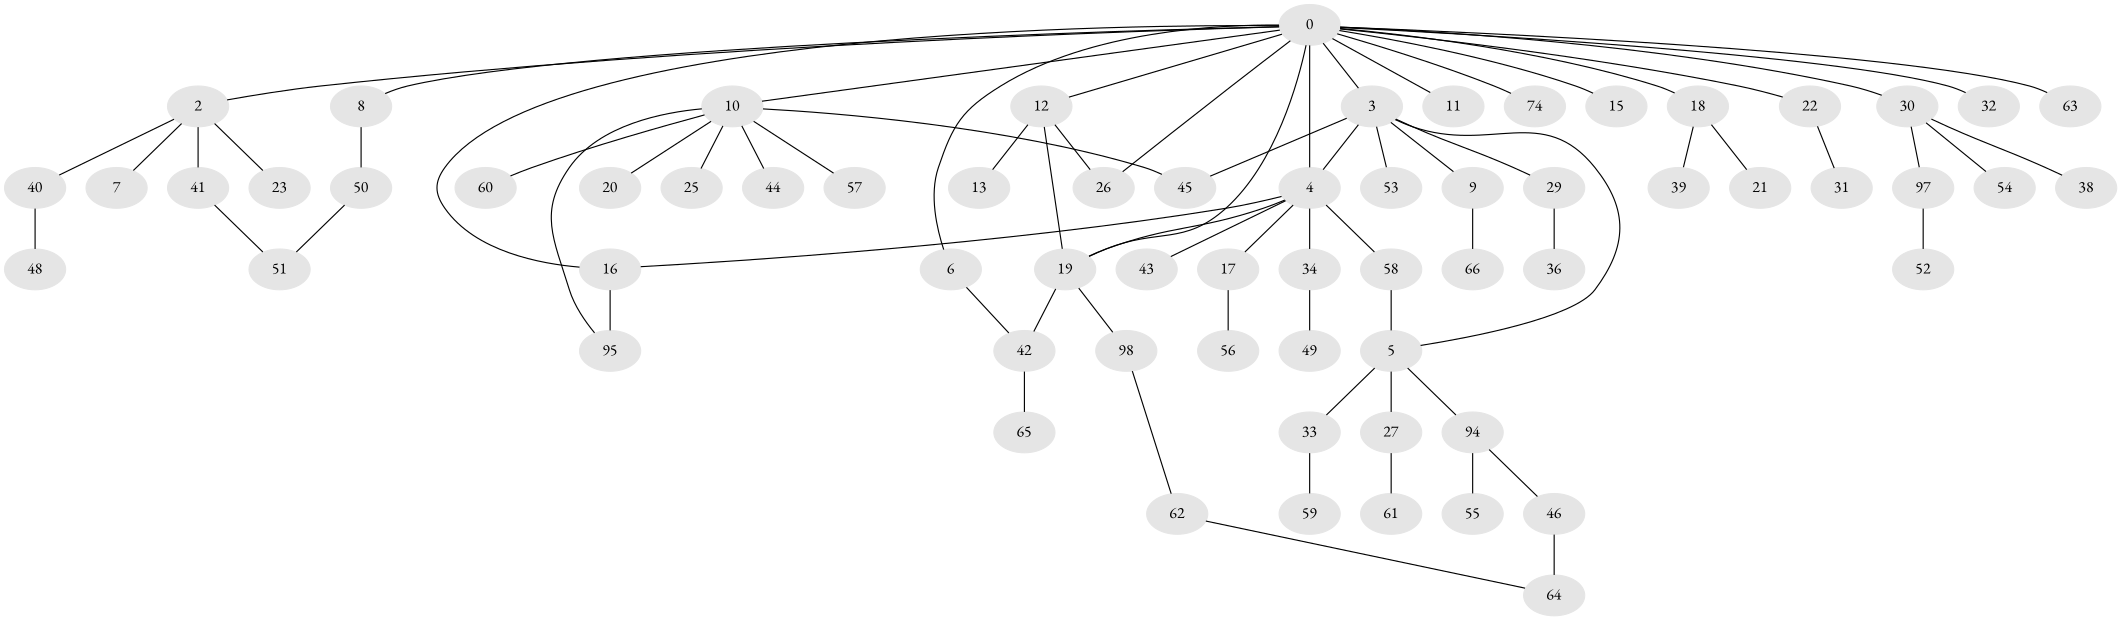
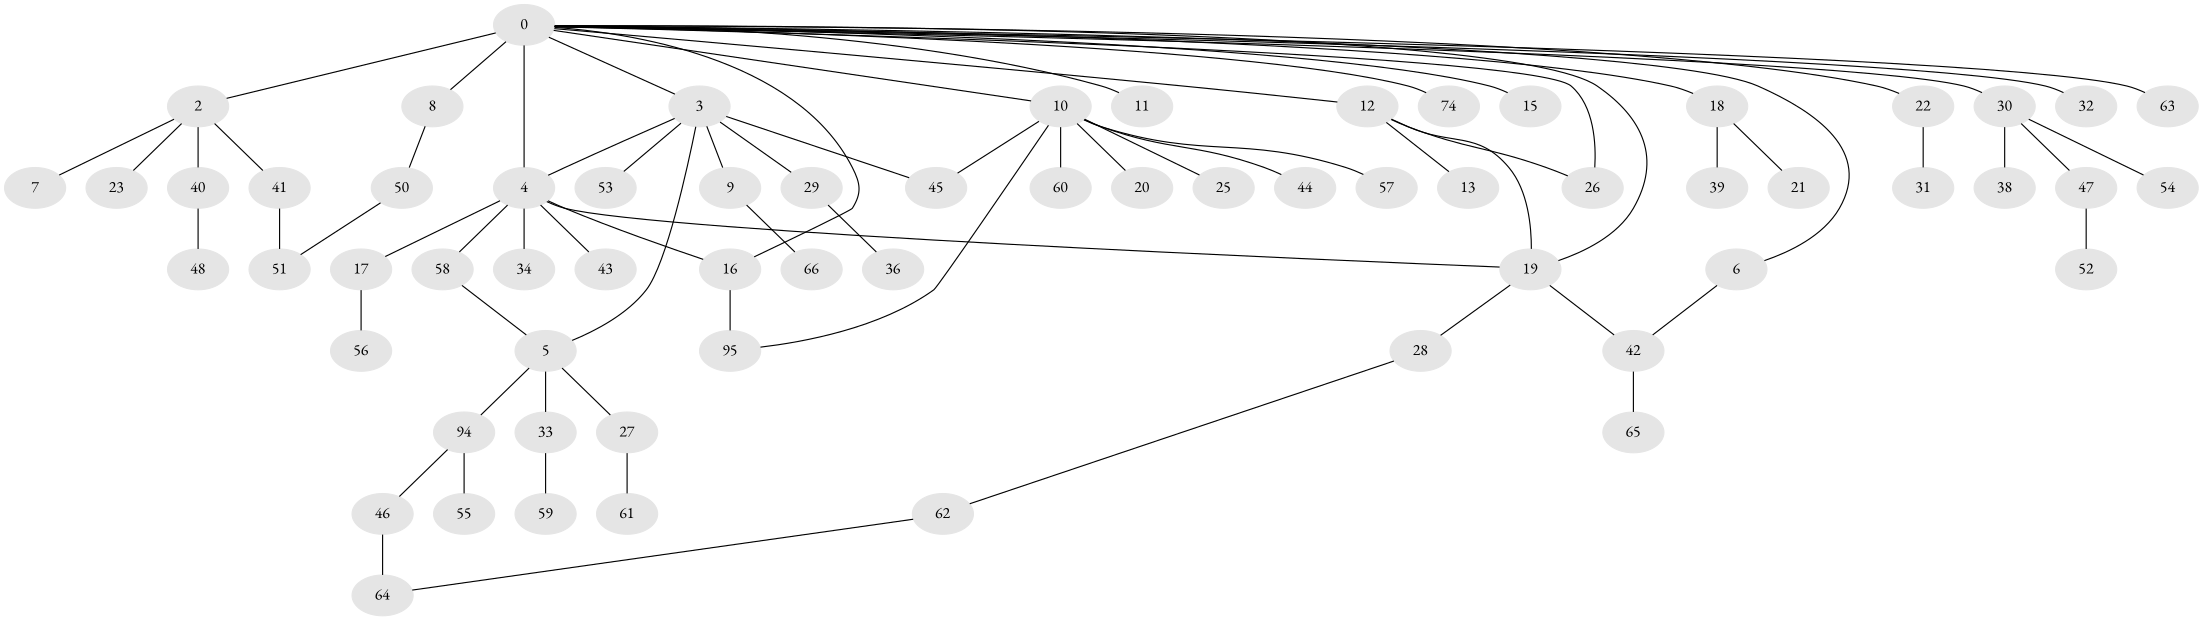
(1923, 188) -> (2086, 188)
(1126, 351) -> (1421, 351)
(1310, 351) -> none
